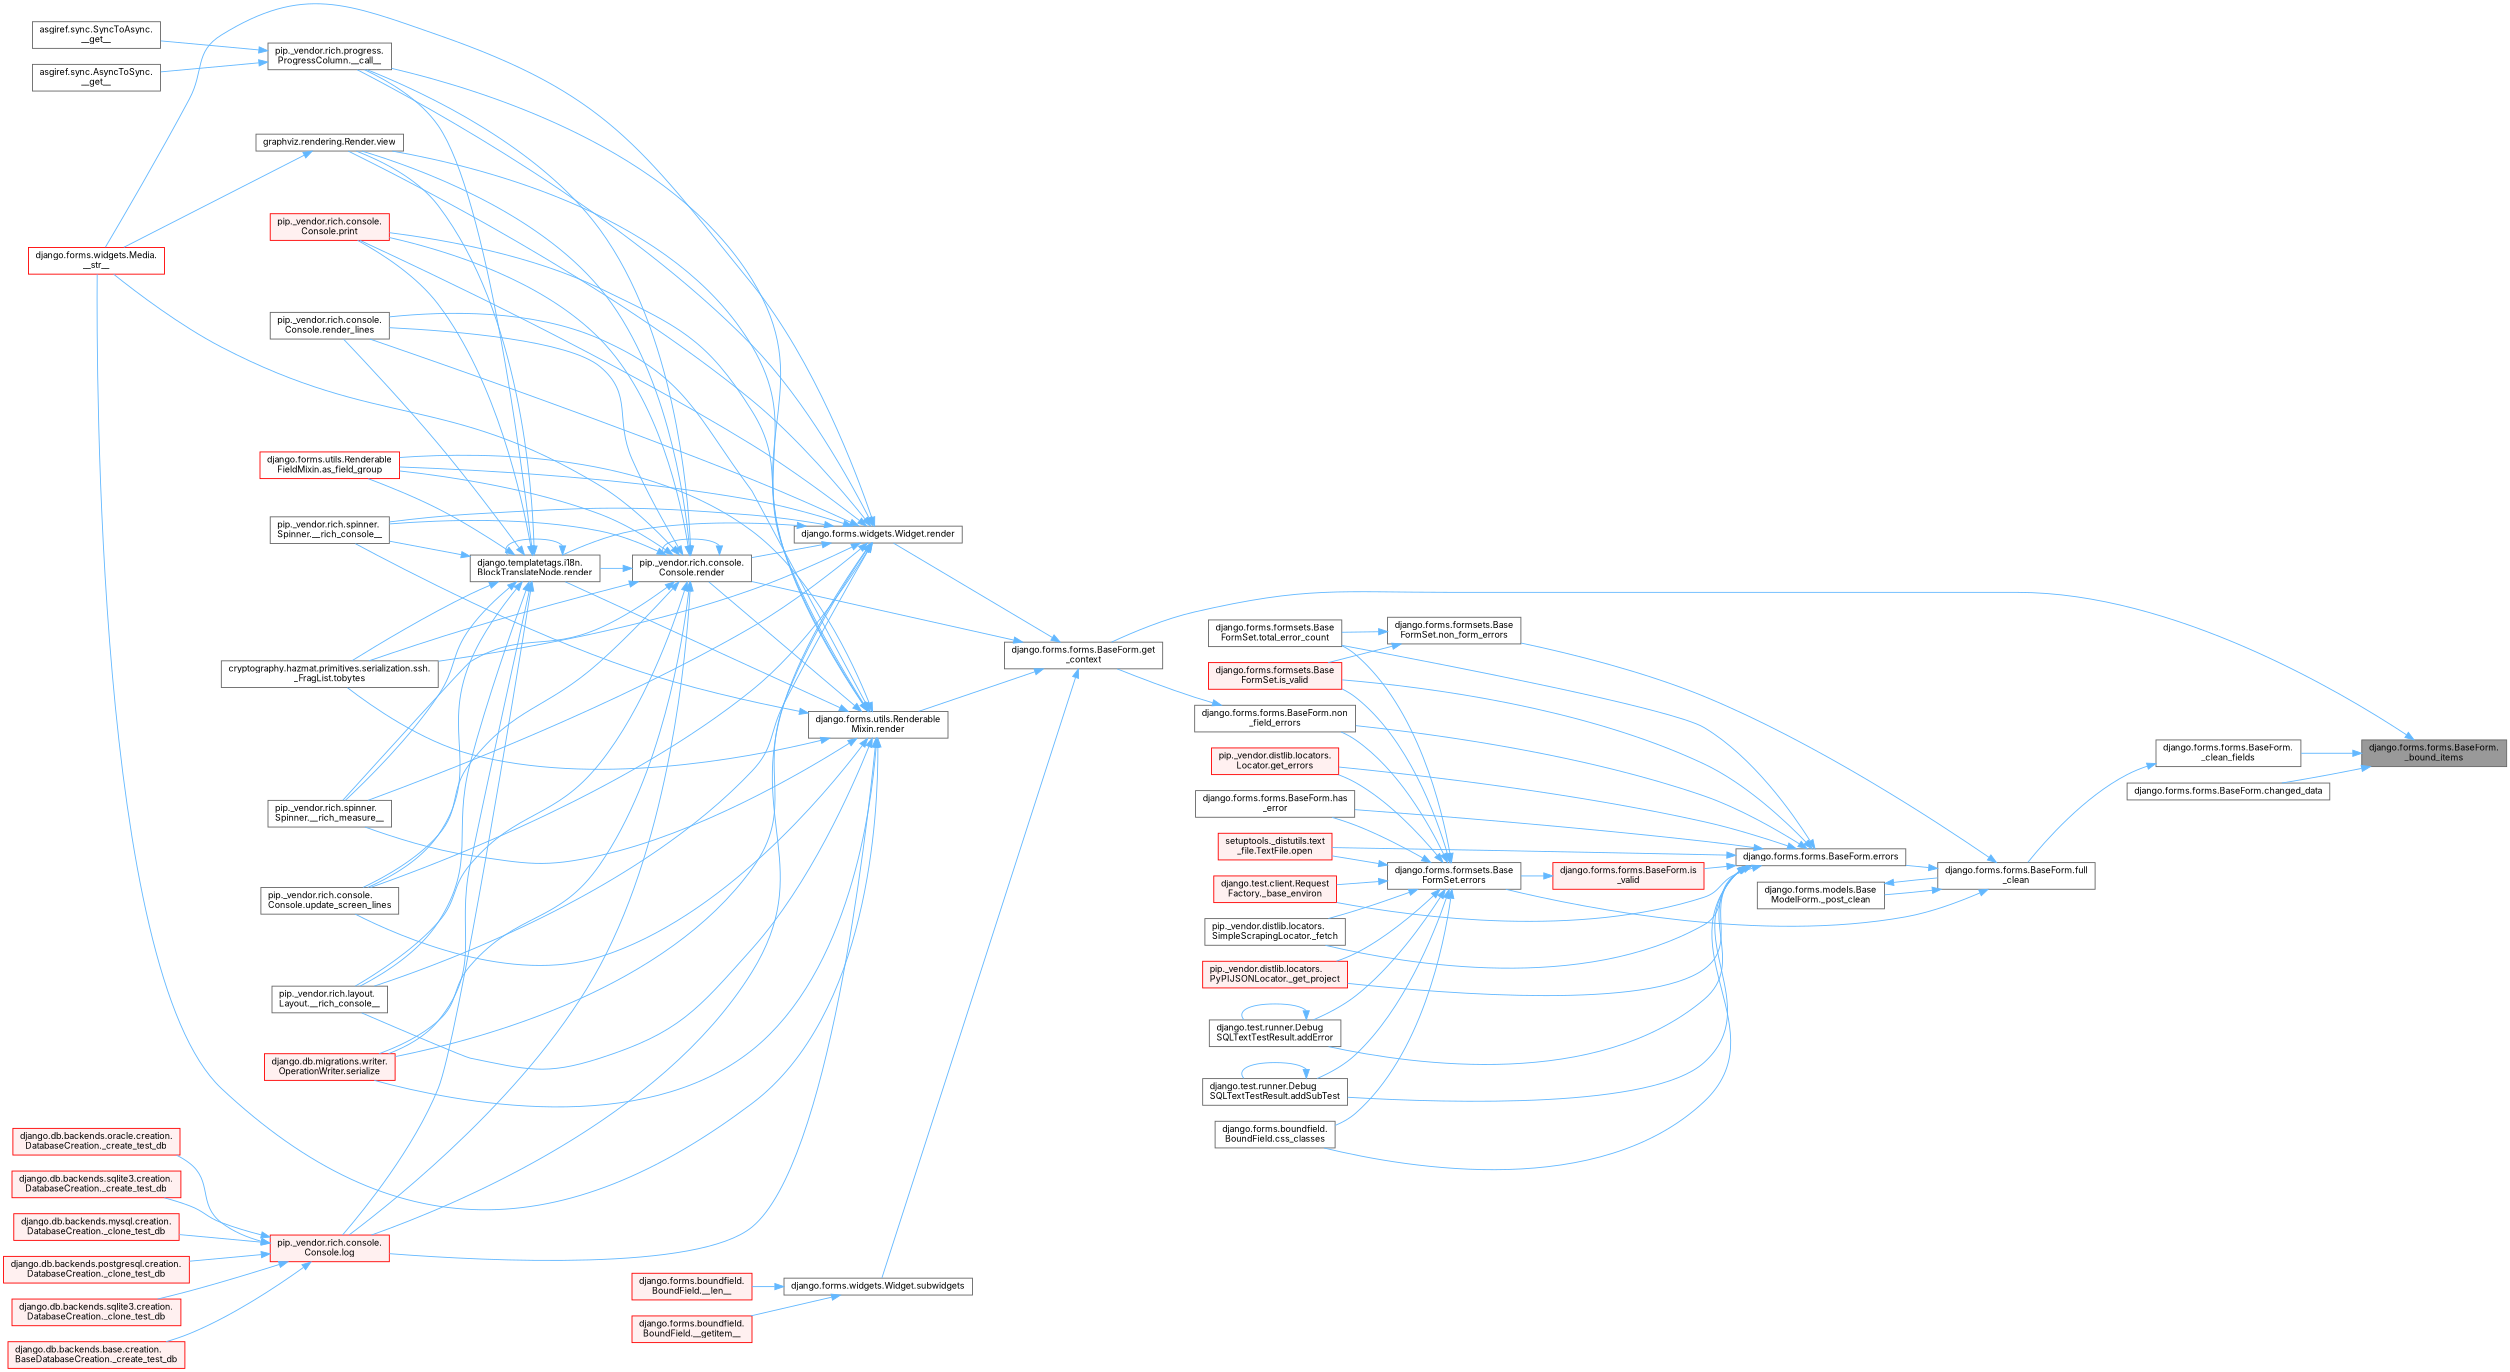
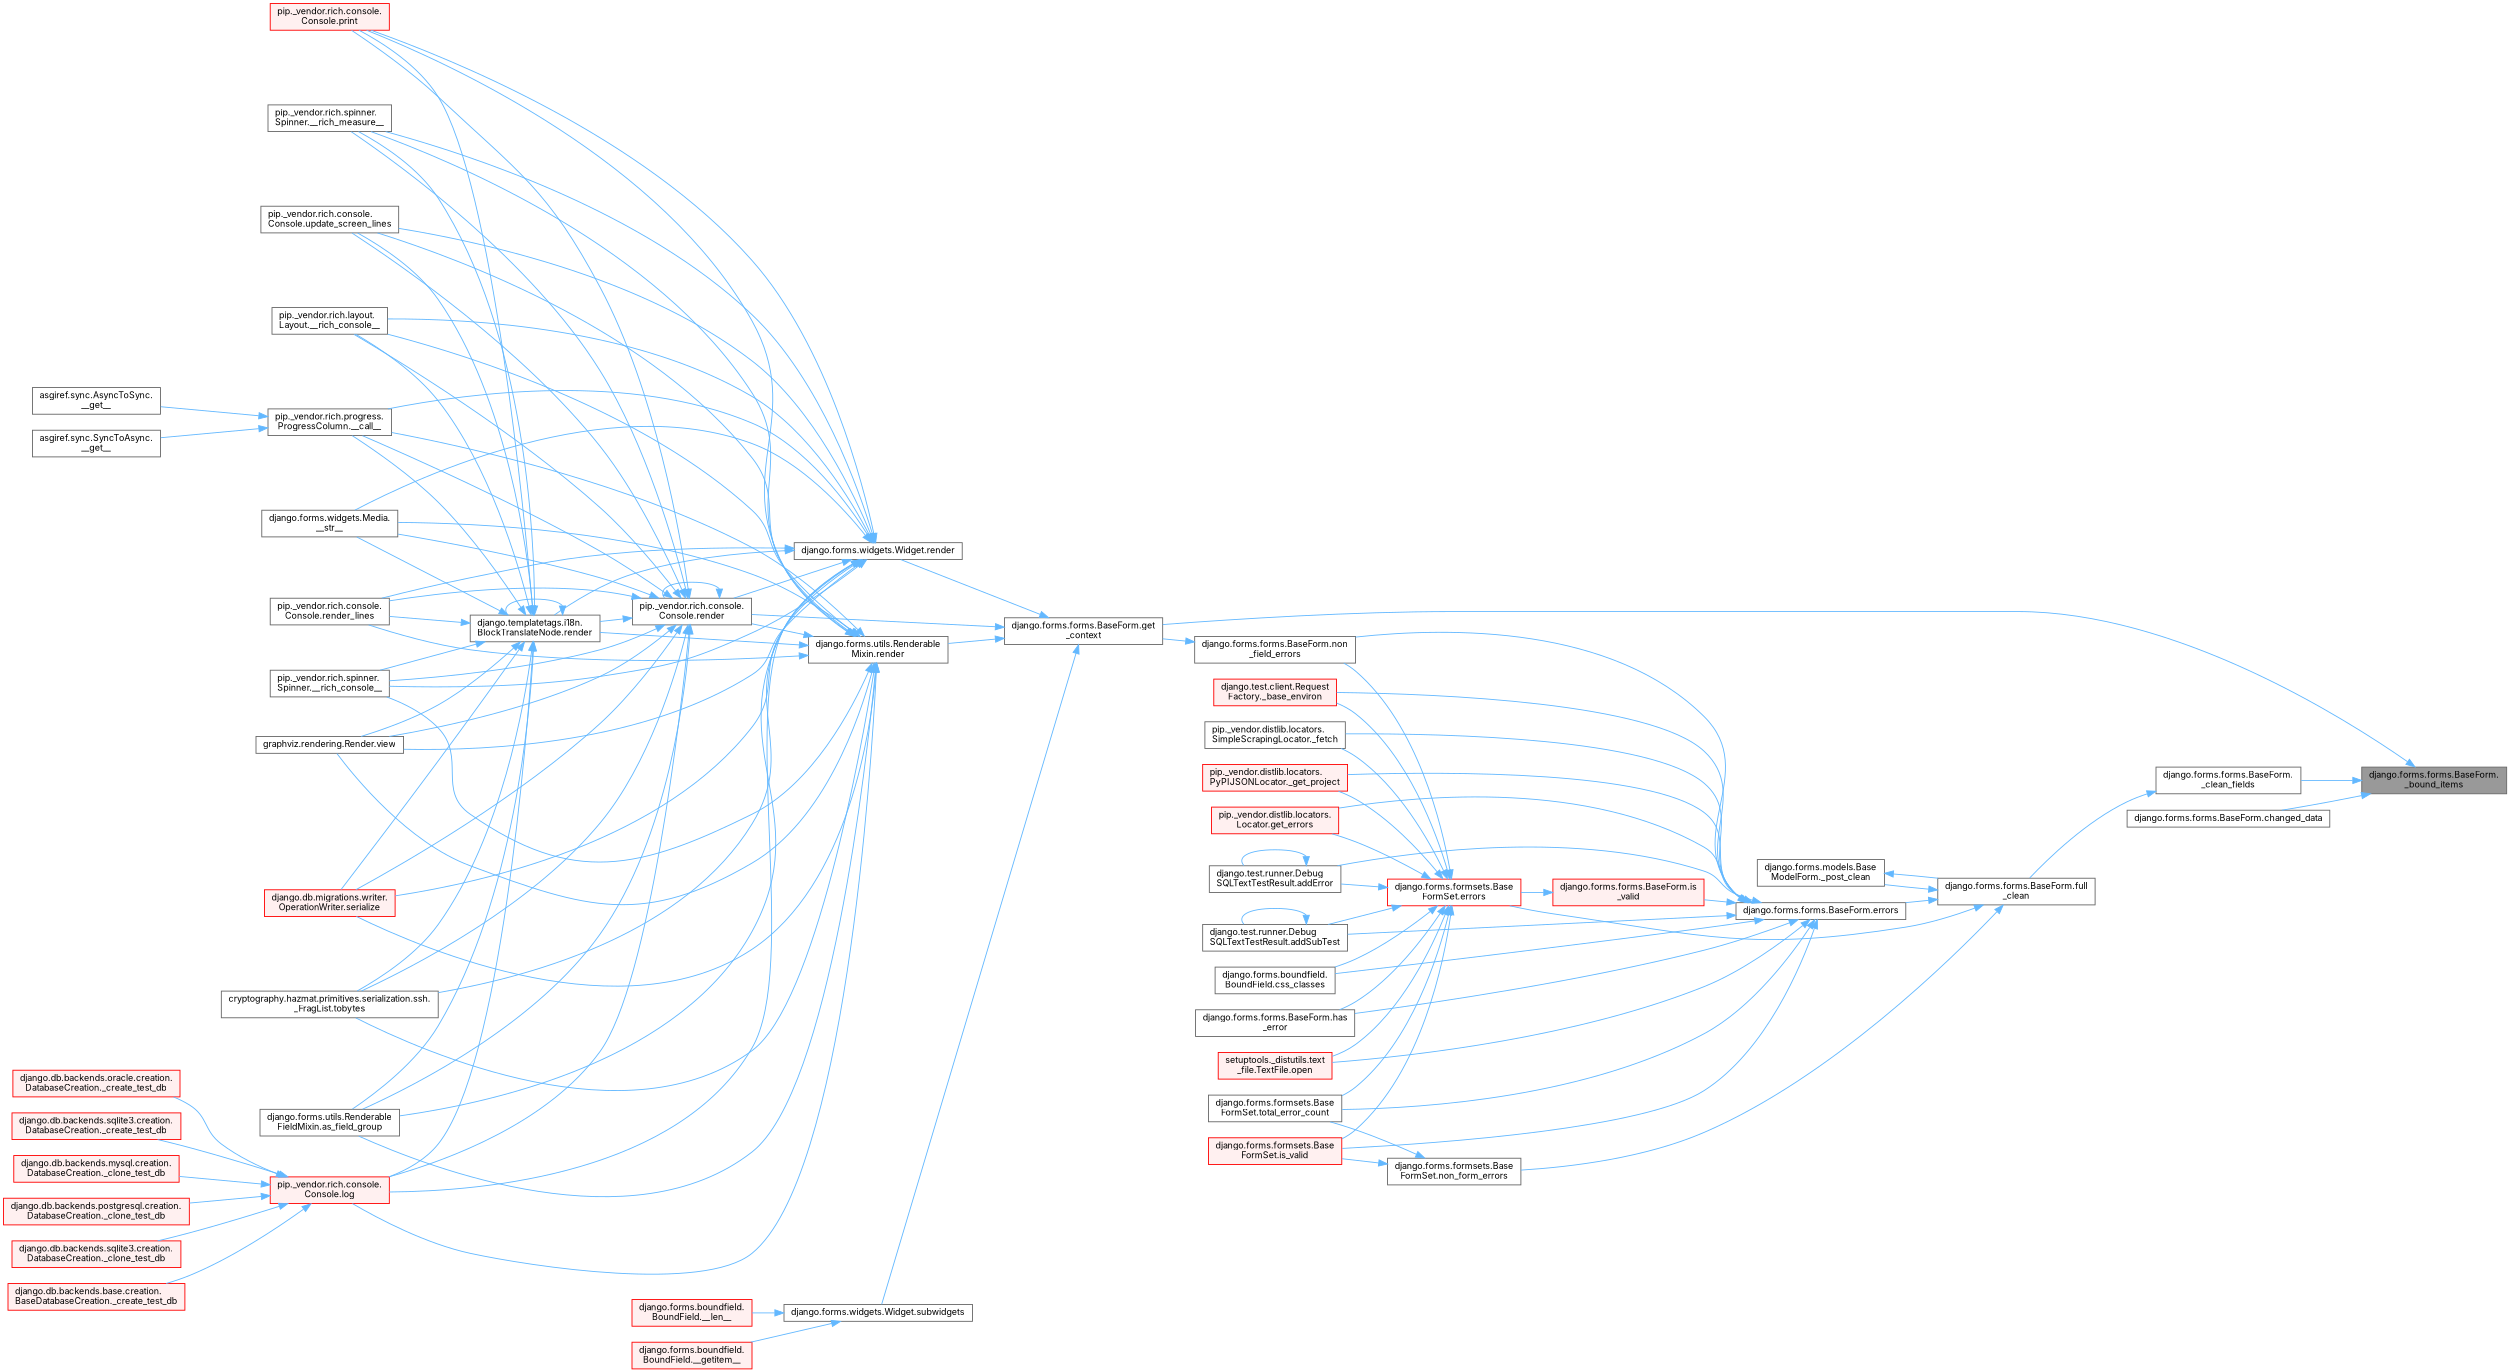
(214, 201) -> (428, 574)
(96, 261) -> (330, 524)
(330, 465) -> (330, 1123)
(1454, 876) -> (1454, 892)
